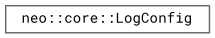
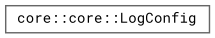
(108, 19) -> (108, 19)
